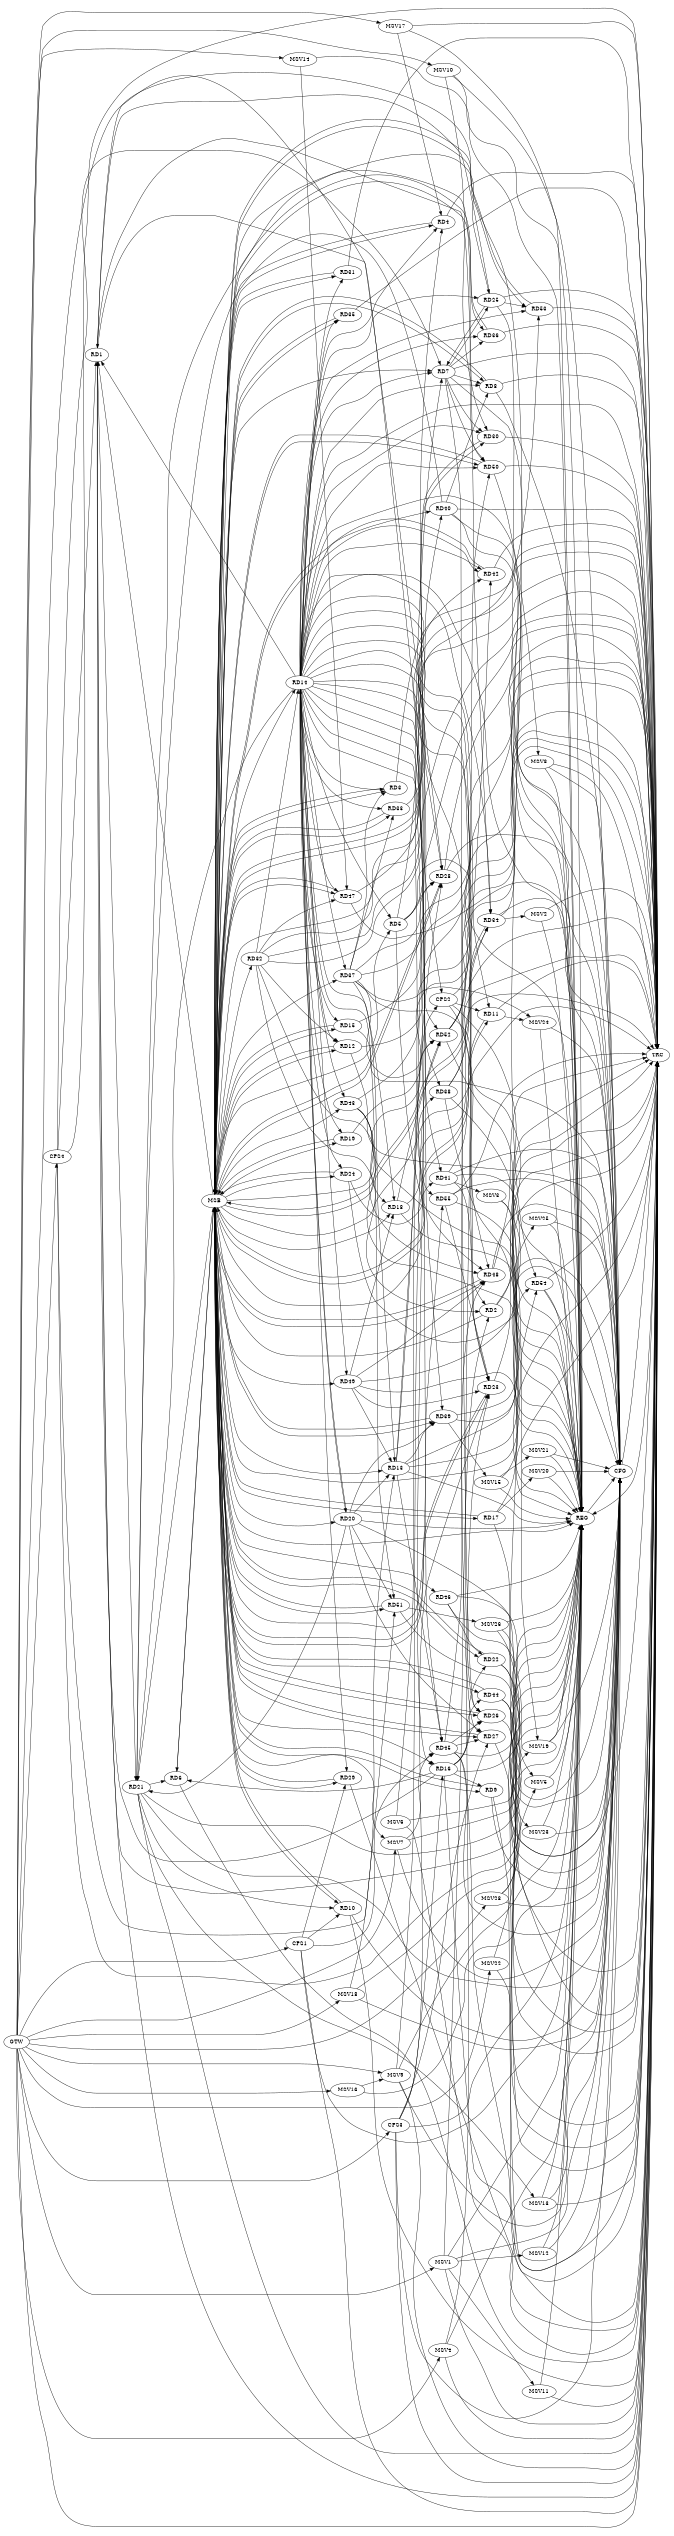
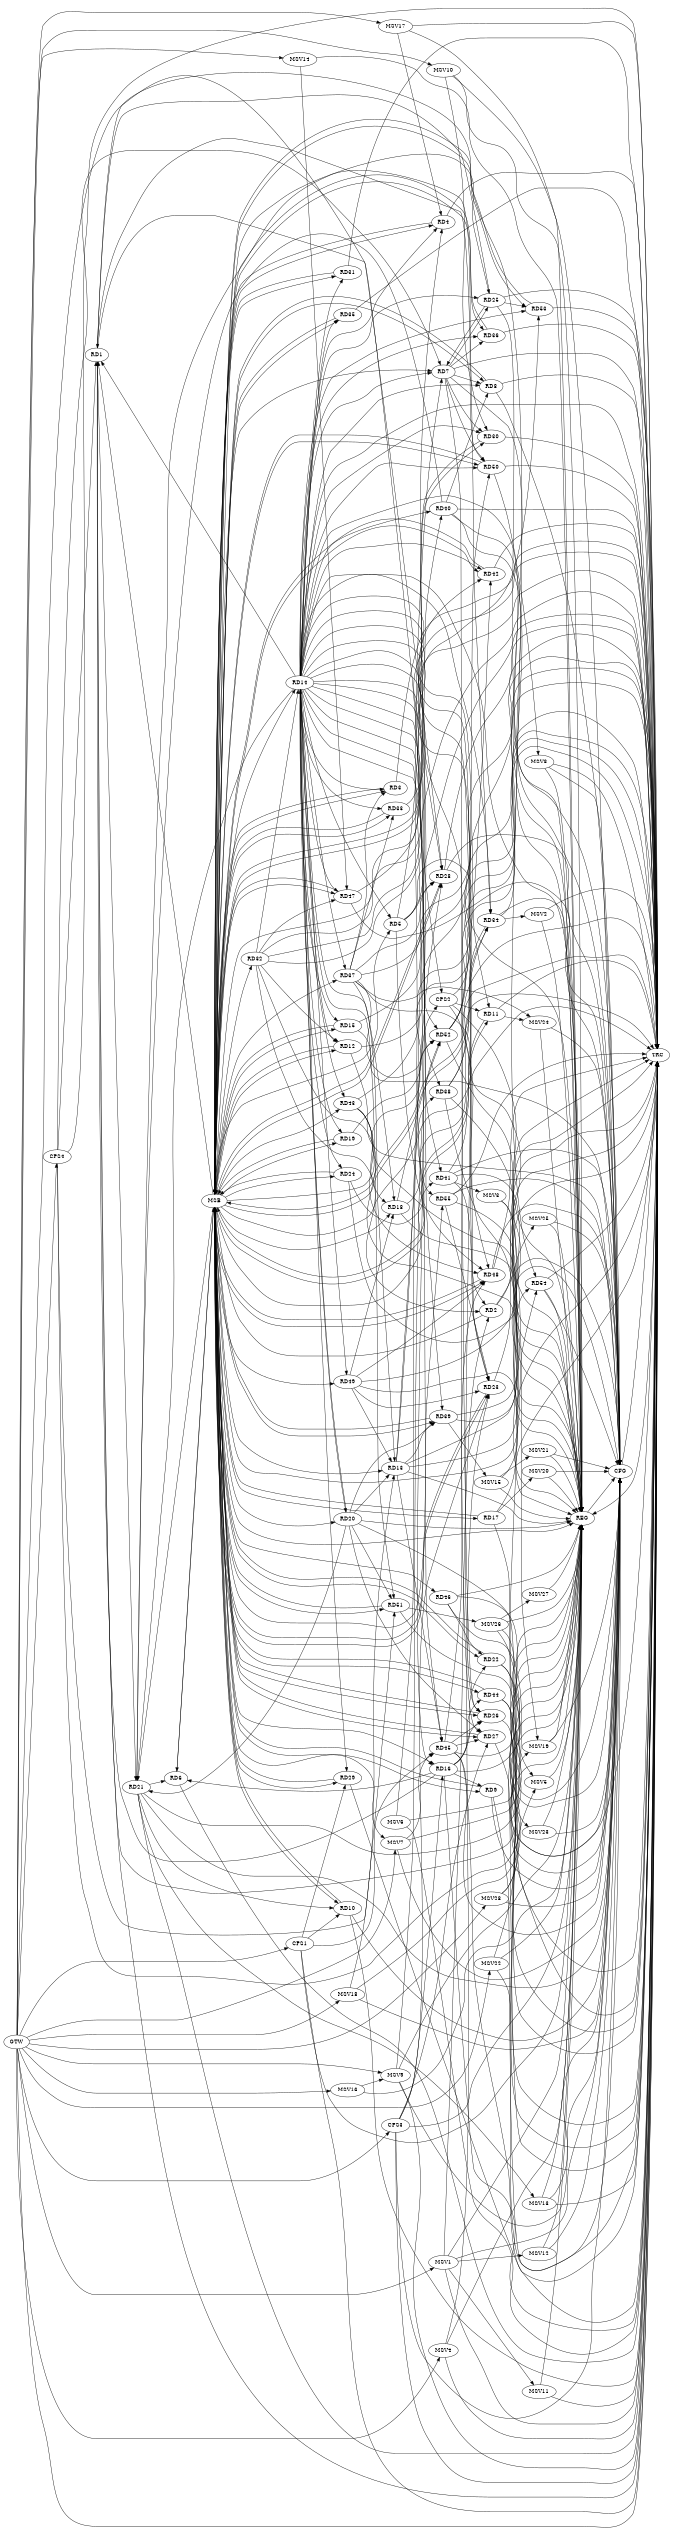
none -> (539, 1595)
none -> (572, 1756)
